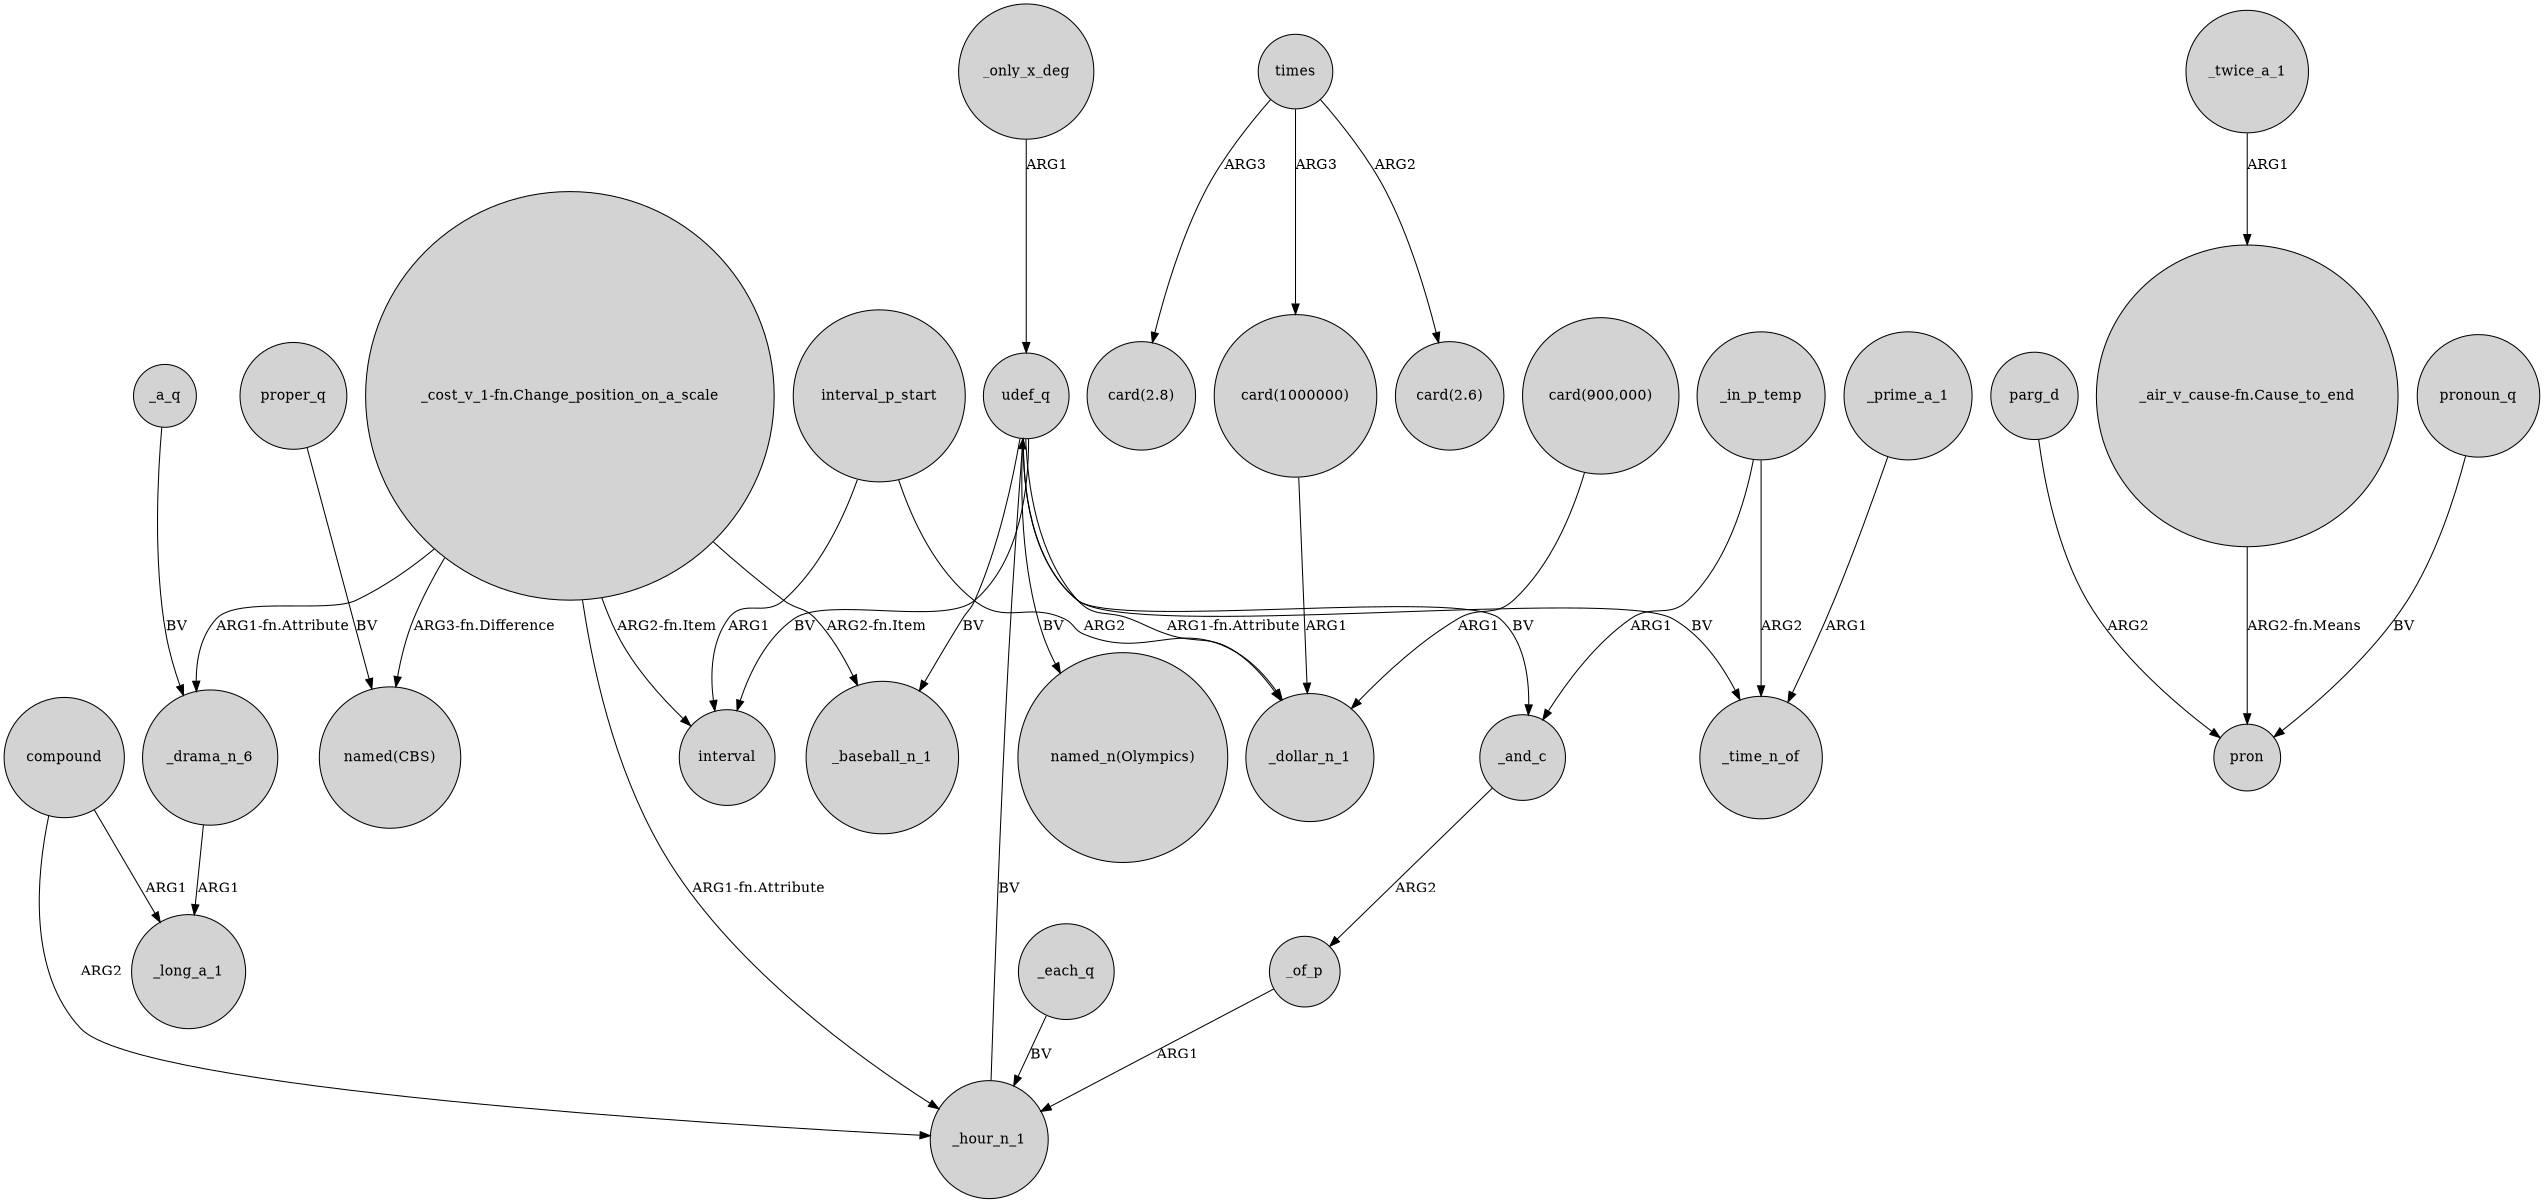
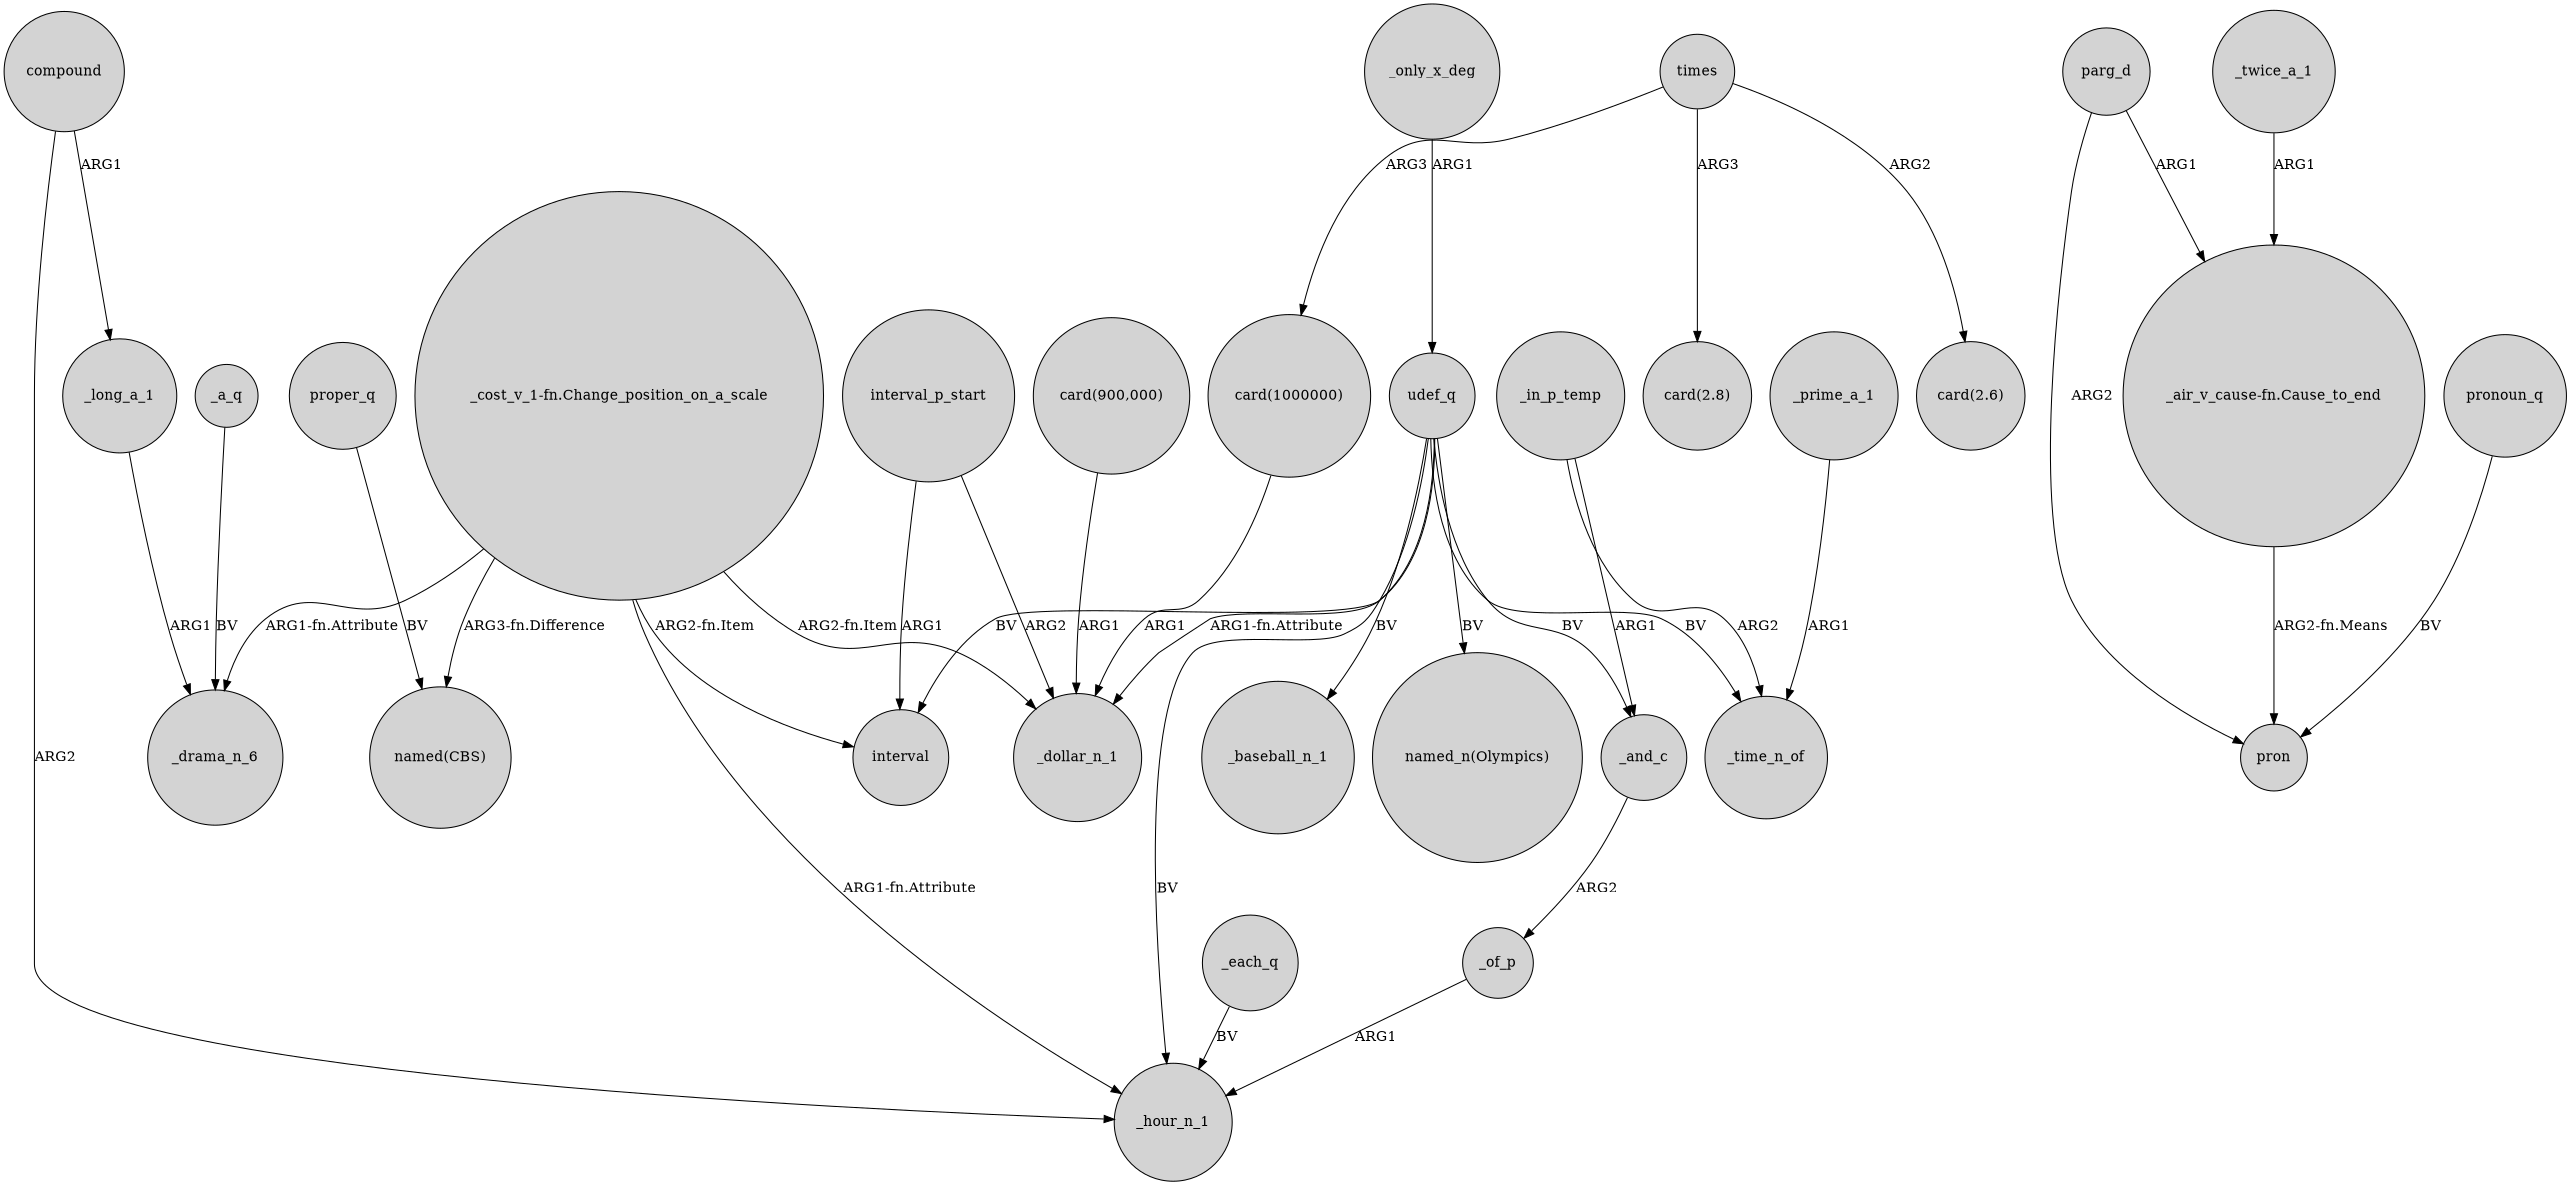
none -> (2163, 181)
(790, 604) -> (872, 647)
(1003, 765) -> (1185, 667)
(199, 865) -> (153, 569)
